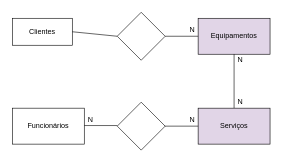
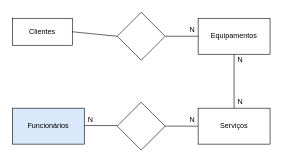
(234, 36) -> (234, 36)
(48, 126) -> (48, 126)
(234, 126) -> (234, 126)
